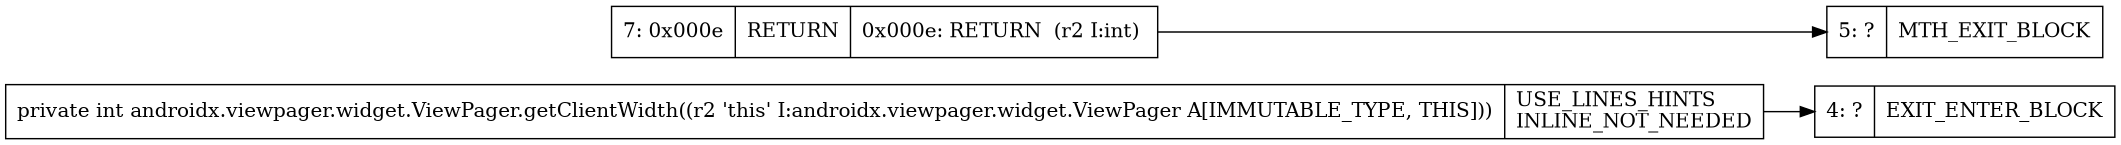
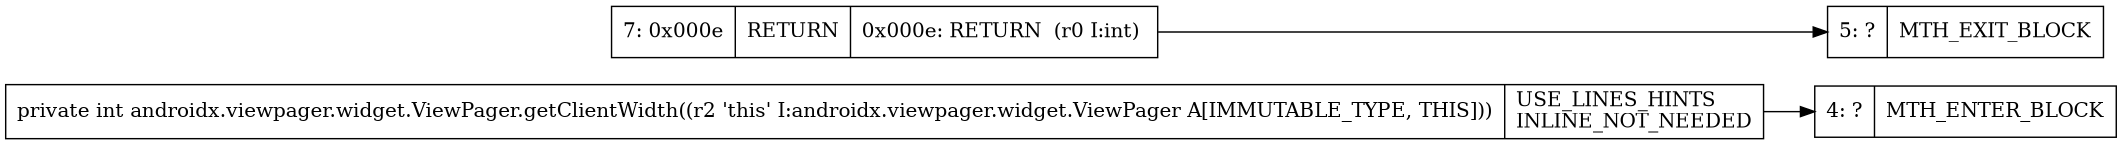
(1004, 31) -> (1004, 31)
(1995, 111) -> (1995, 111)
